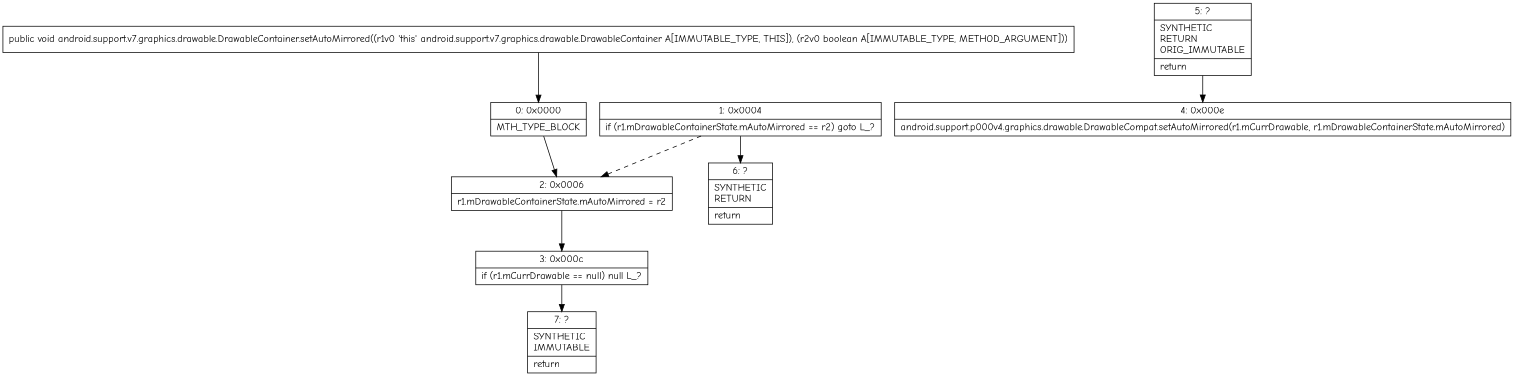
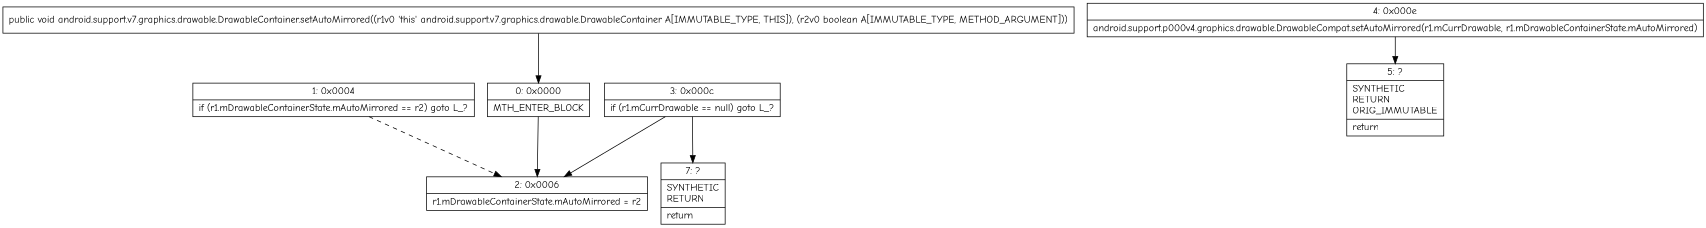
(1203, 85) -> (1395, 47)
(538, 127) -> (538, 108)
(740, 194) -> none
(562, 227) -> (618, 145)
(562, 276) -> (692, 108)
(562, 347) -> (686, 199)
